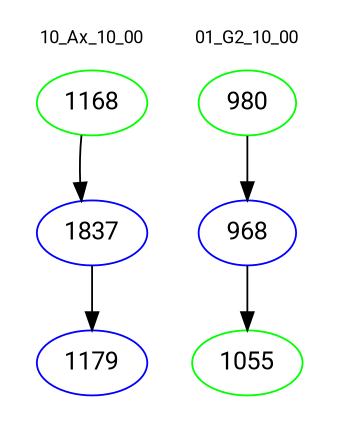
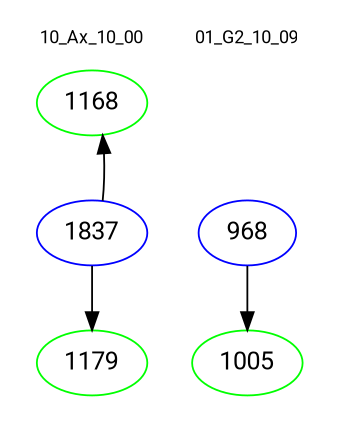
(247, 39) -> (247, 39)
(247, 103) -> none
(80, 159) -> (104, 177)
(92, 363) -> (92, 363)
(247, 363) -> (247, 363)
